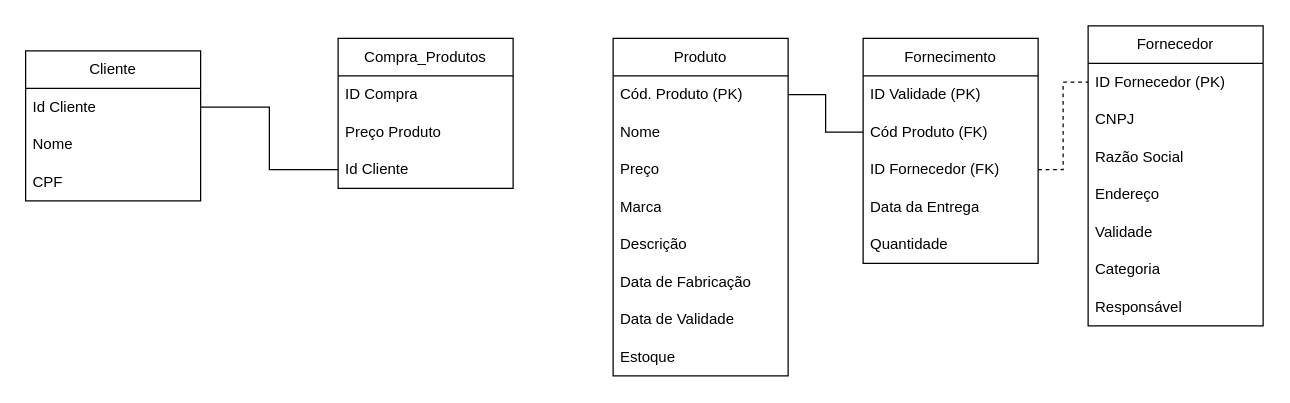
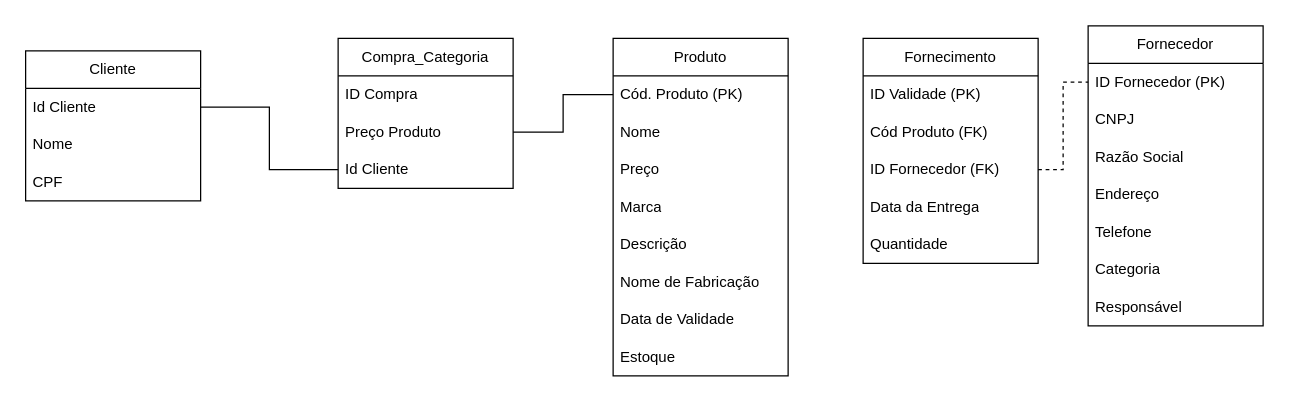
(426, 57) -> (426, 57)
(826, 113) -> none
none -> (563, 114)
(1125, 232) -> (1127, 232)
(690, 282) -> (690, 282)
